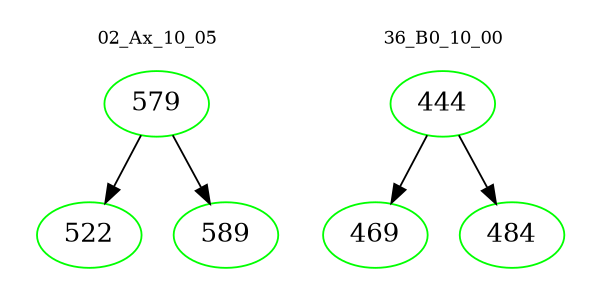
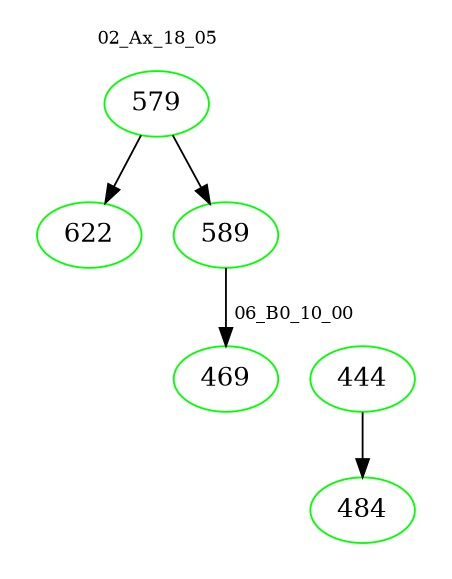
(158, 39) -> (158, 39)
(444, 39) -> (294, 314)
(414, 161) -> (226, 308)
(89, 235) -> (89, 235)
